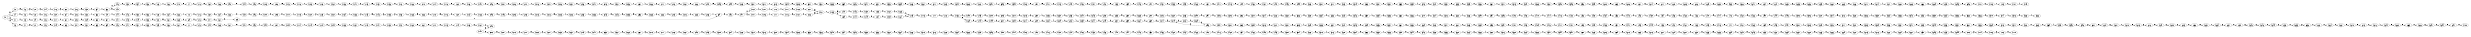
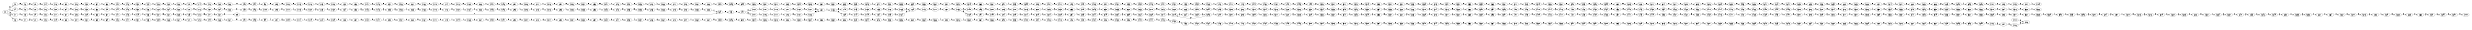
(112, 7) -> (122, 4)
(485, 29) -> (497, 20)
(2008, 33) -> (2020, 21)
